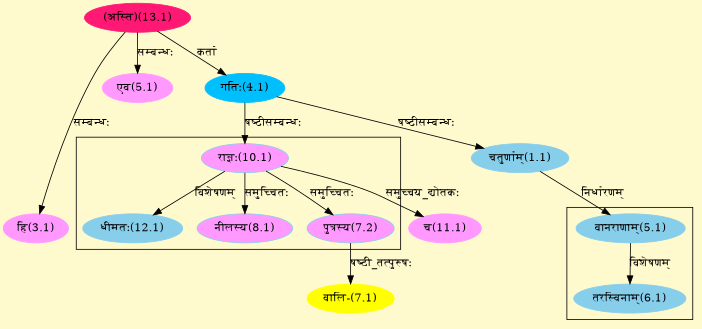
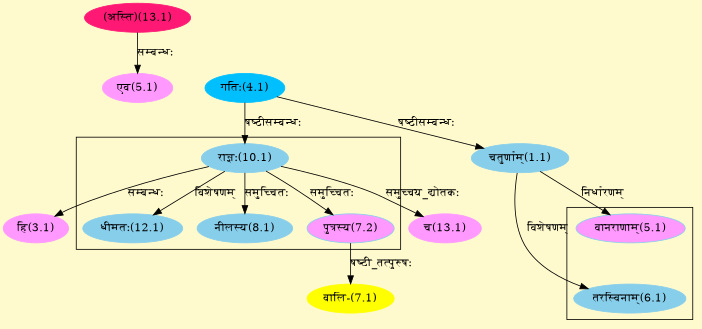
(188, 51) -> none
(75, 114) -> (134, 186)
(245, 158) -> (245, 158)
(245, 228) -> (245, 228)
(445, 228) -> (445, 228)
(631, 228) -> (631, 228)
(630, 259) -> (524, 244)
